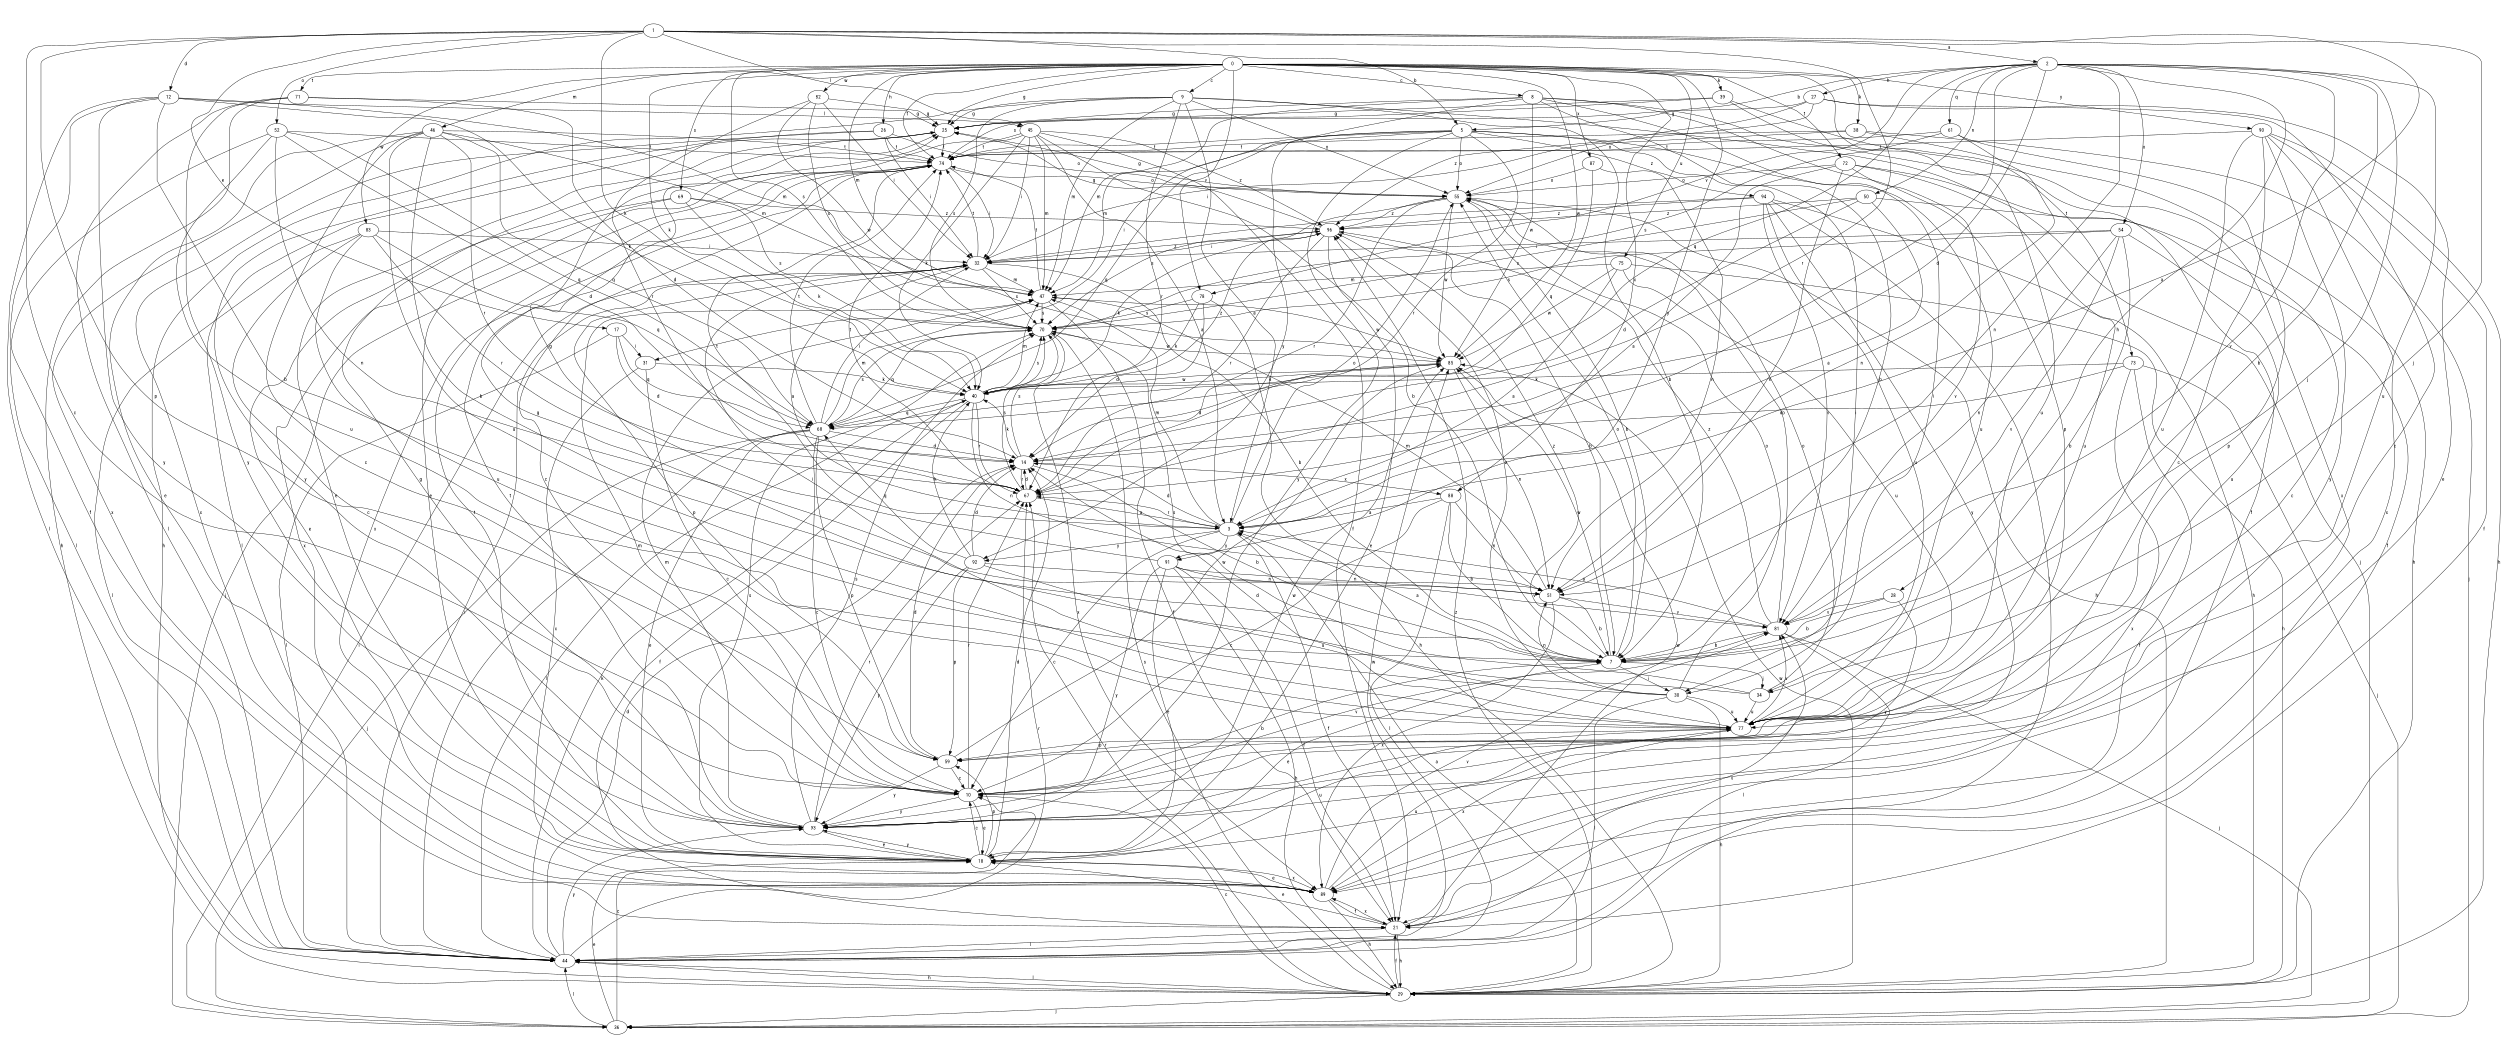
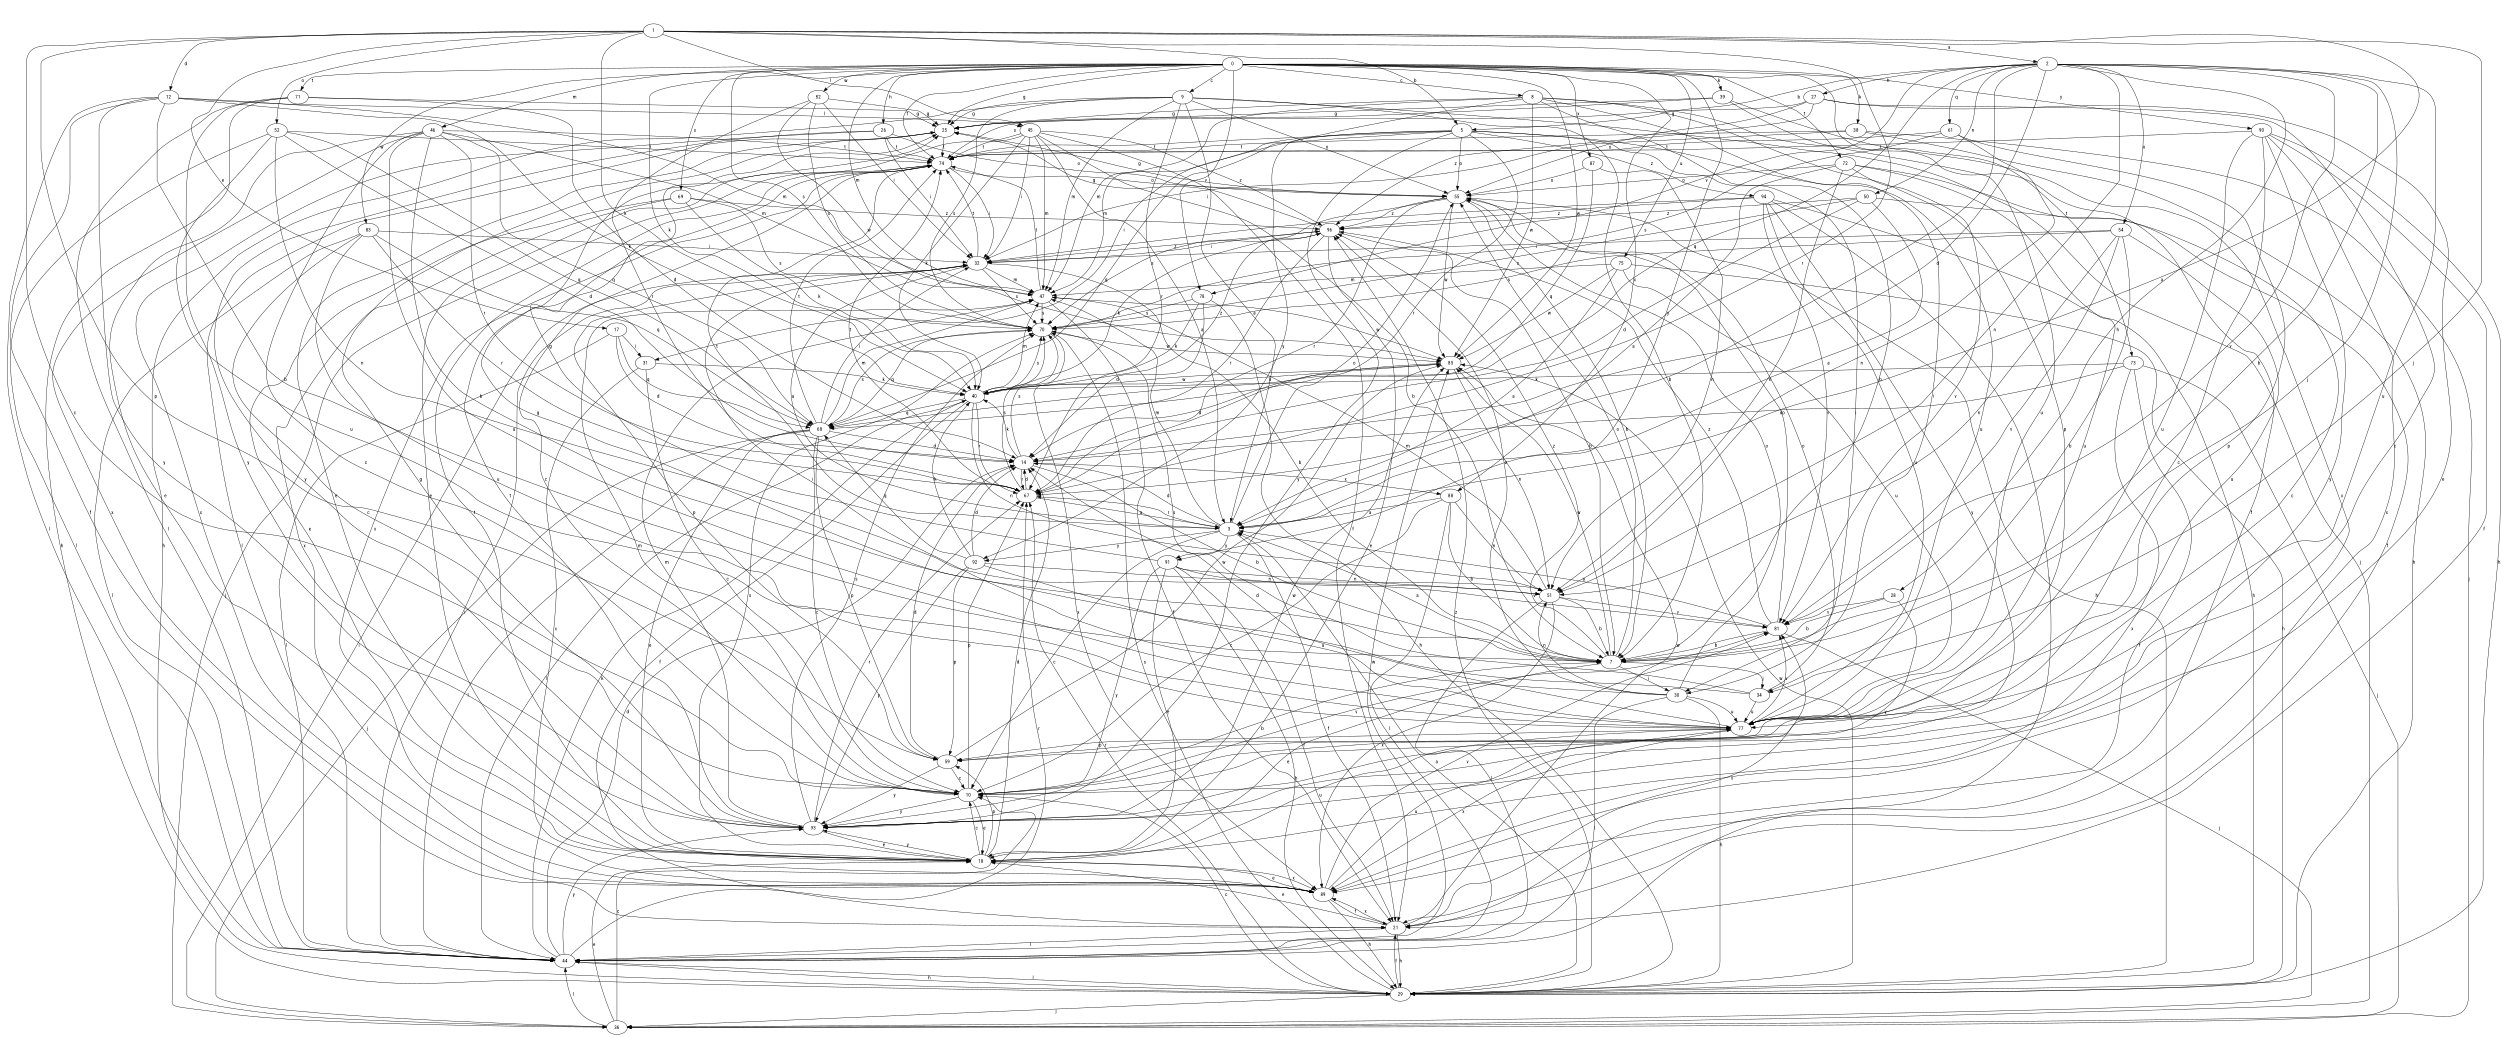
(969, 645) -> (969, 645)
(1341, 947) -> (1303, 945)
